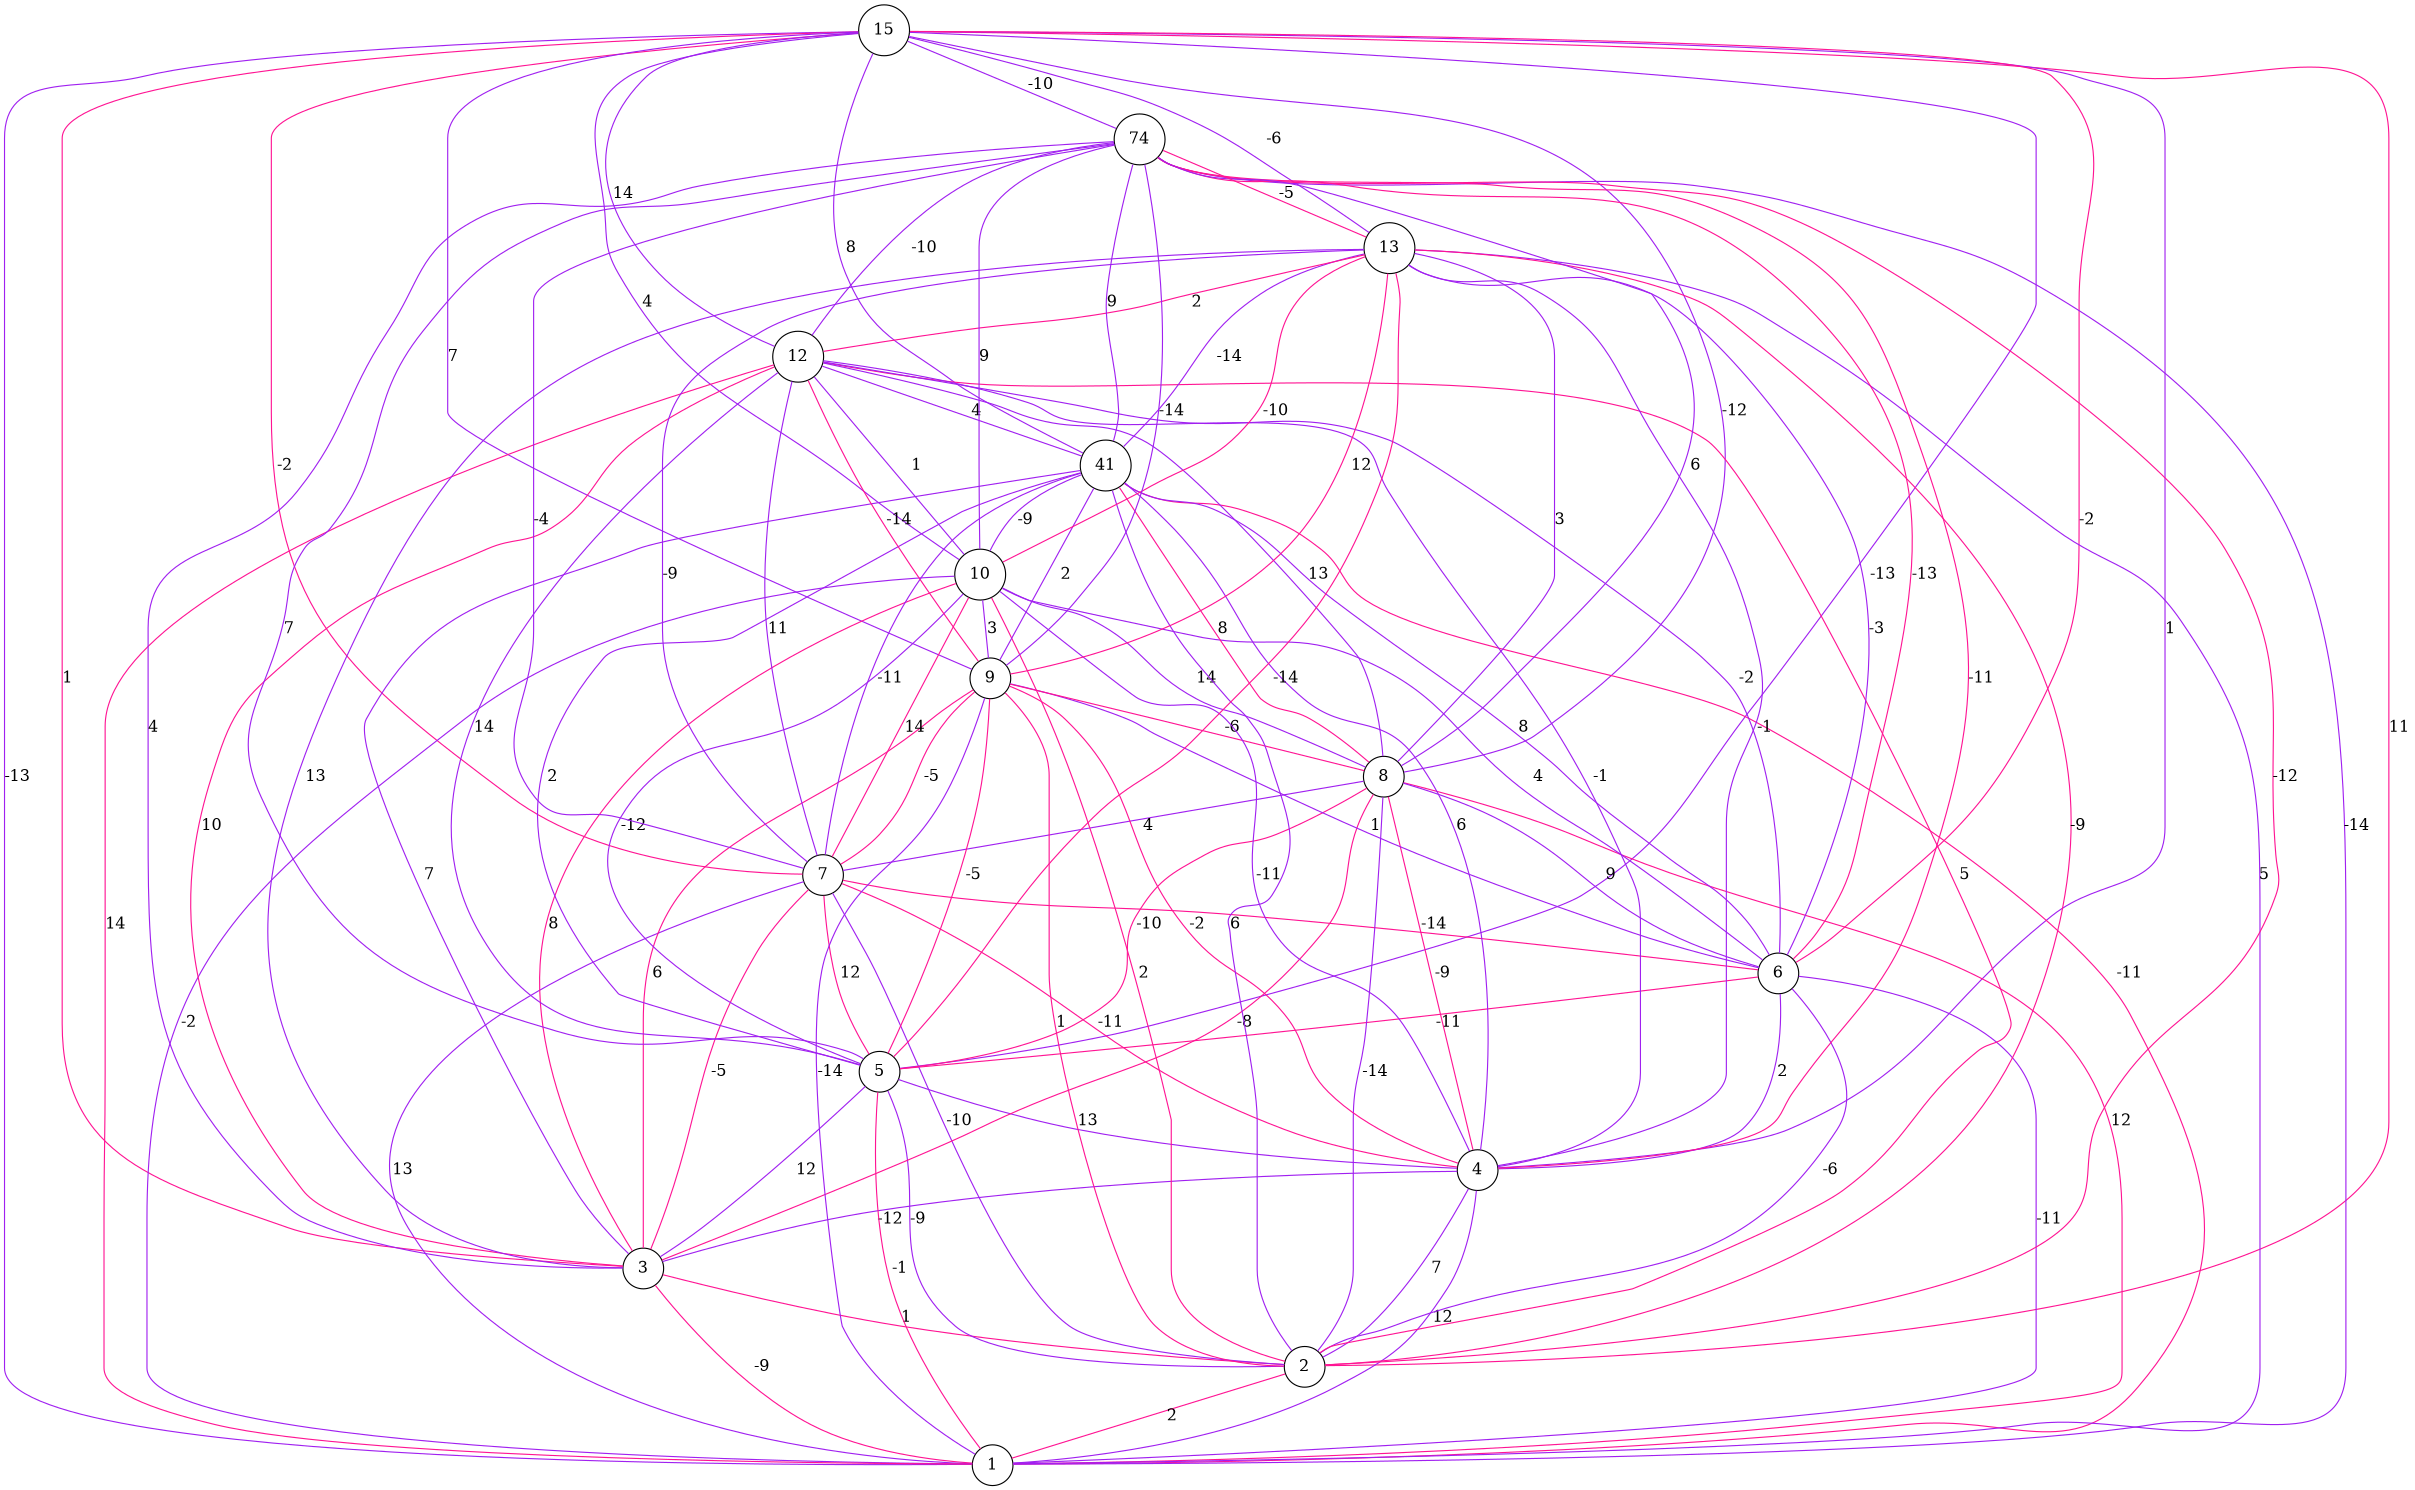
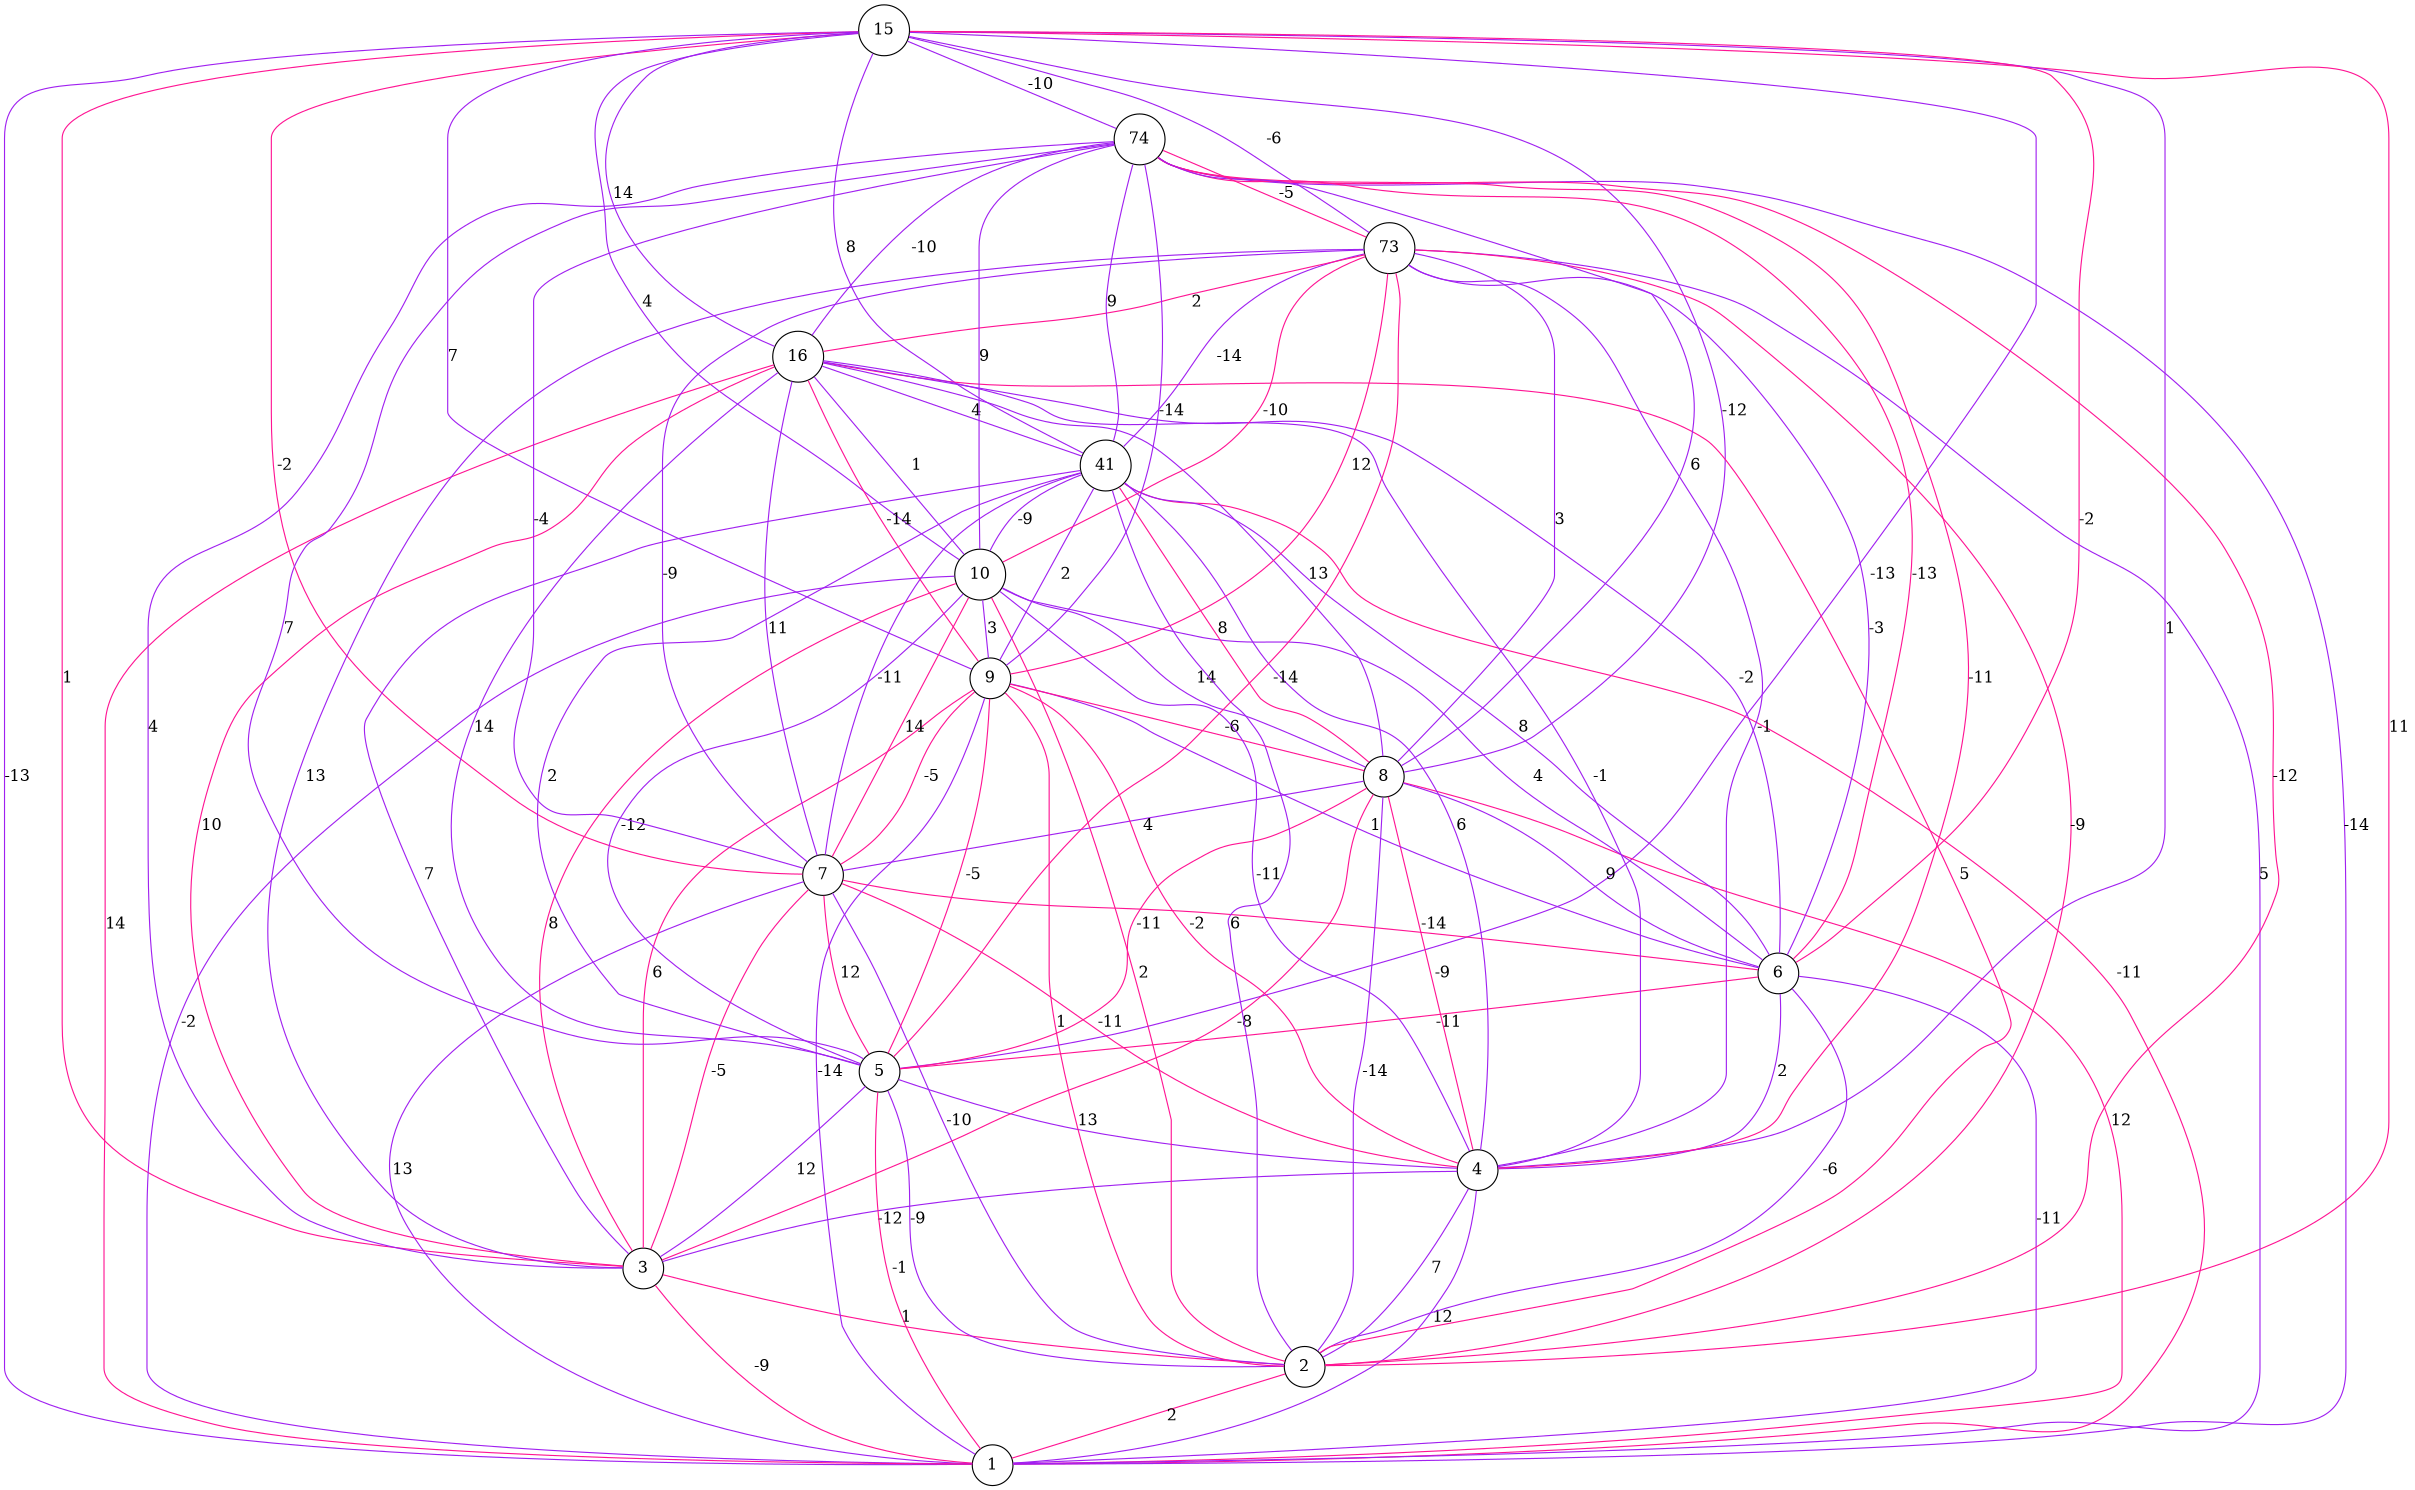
(1389, 248) -> (1389, 248)
(798, 357) -> (798, 357)
(1149, 924) -> (1149, 924)
